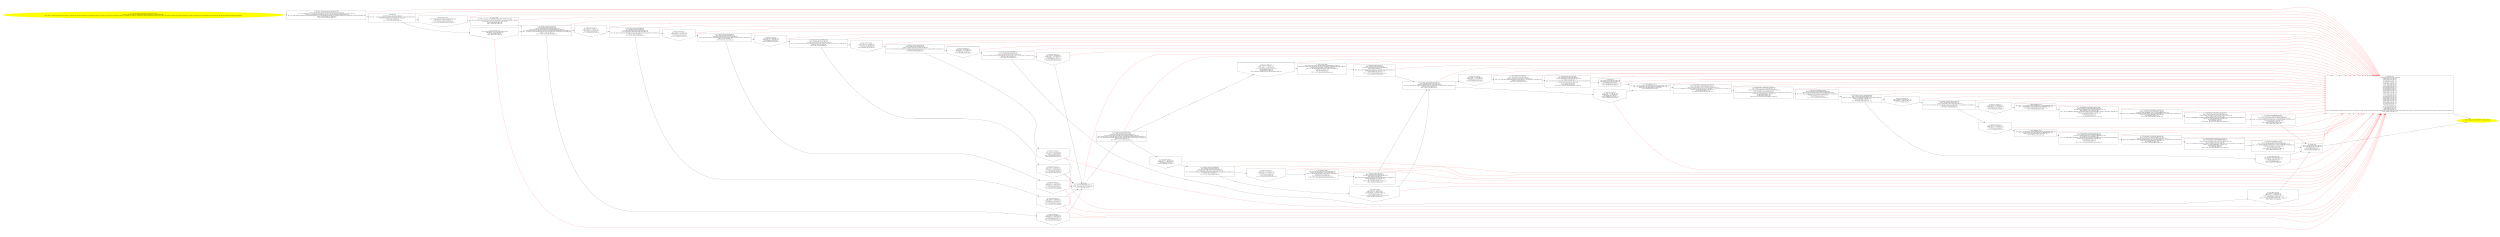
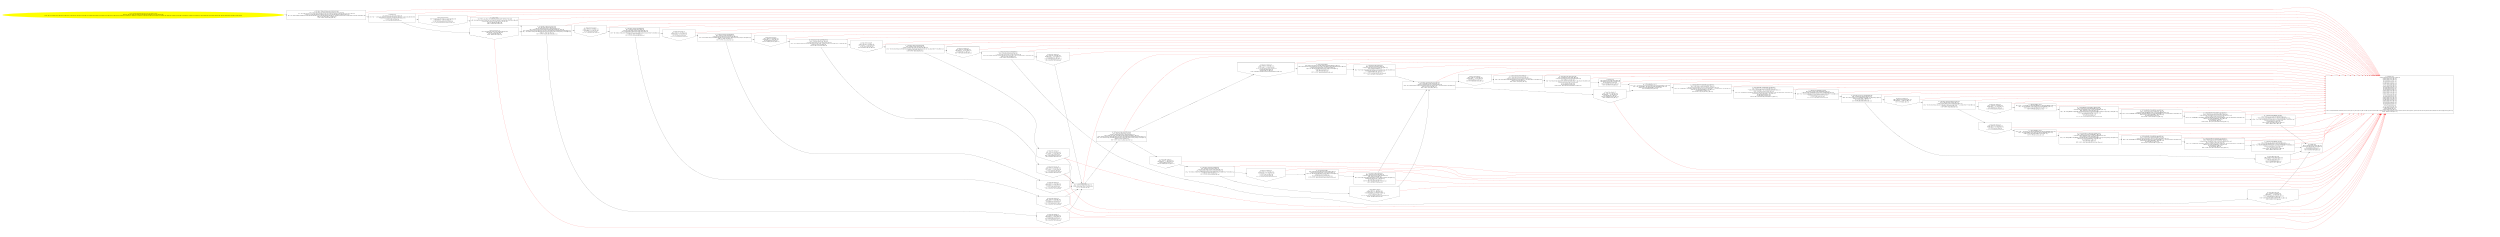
(2477, 121) -> none
